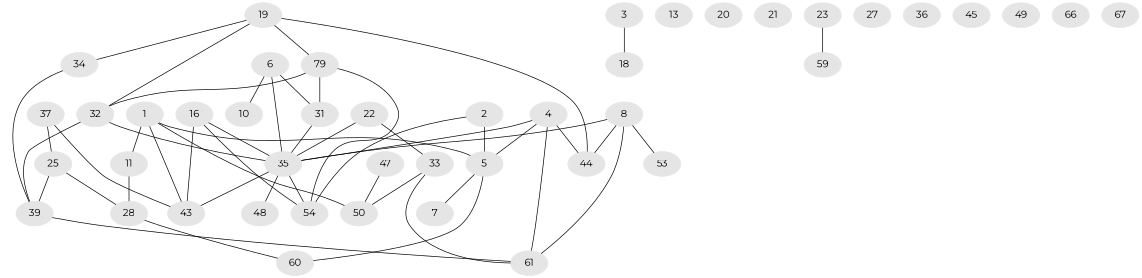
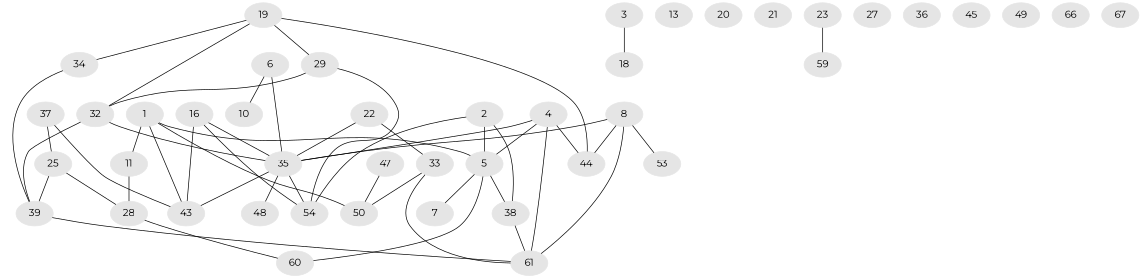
(320, 65) -> (320, 65)
(320, 114) -> none
none -> (511, 214)
